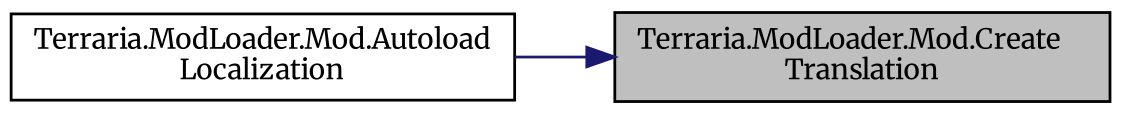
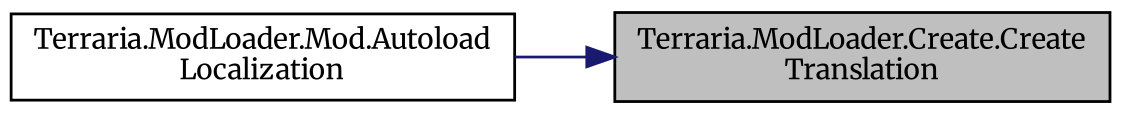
(862, 57) -> (862, 57)
